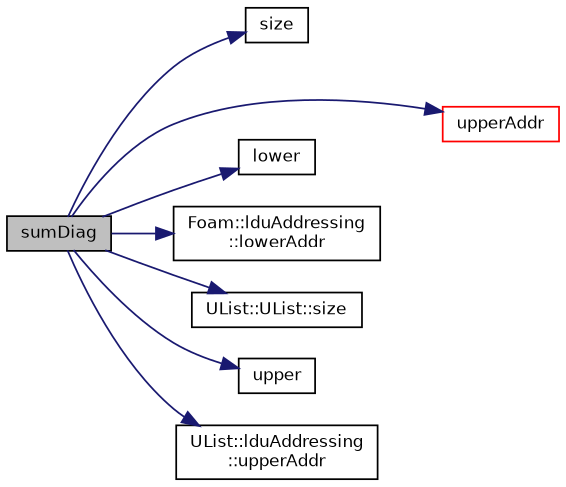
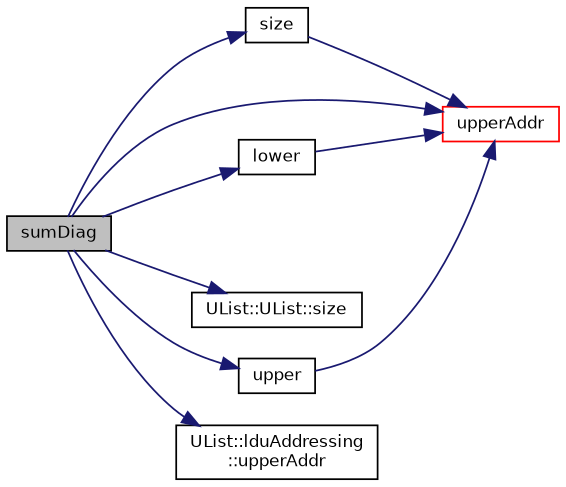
none -> (380, 67)
none -> (370, 143)
(277, 234) -> none
none -> (428, 288)
